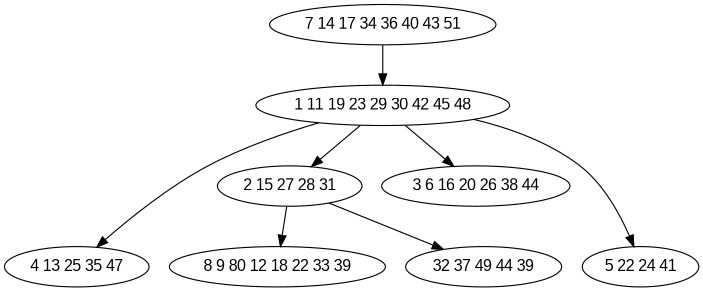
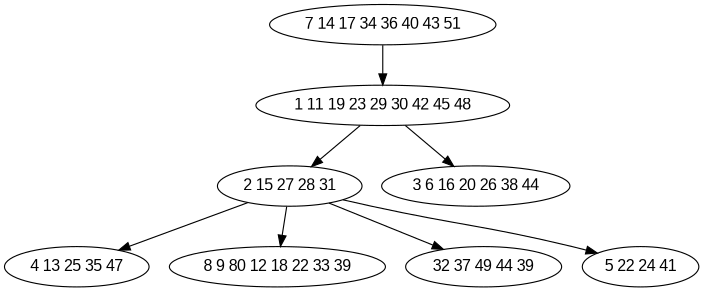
(568, 157) -> (465, 224)
(205, 168) -> (189, 224)
